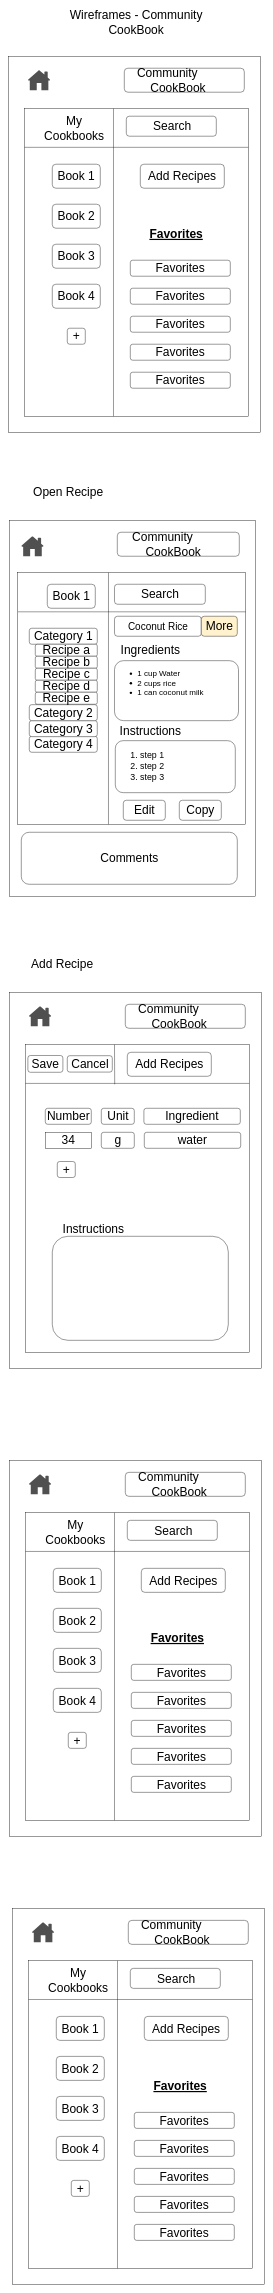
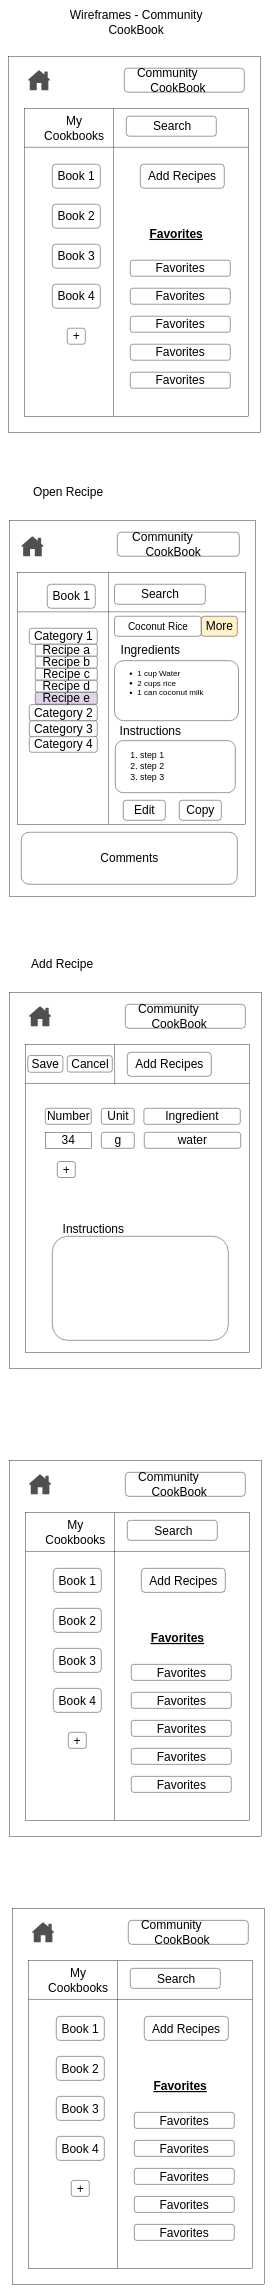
(66, 698) -> (66, 698)
